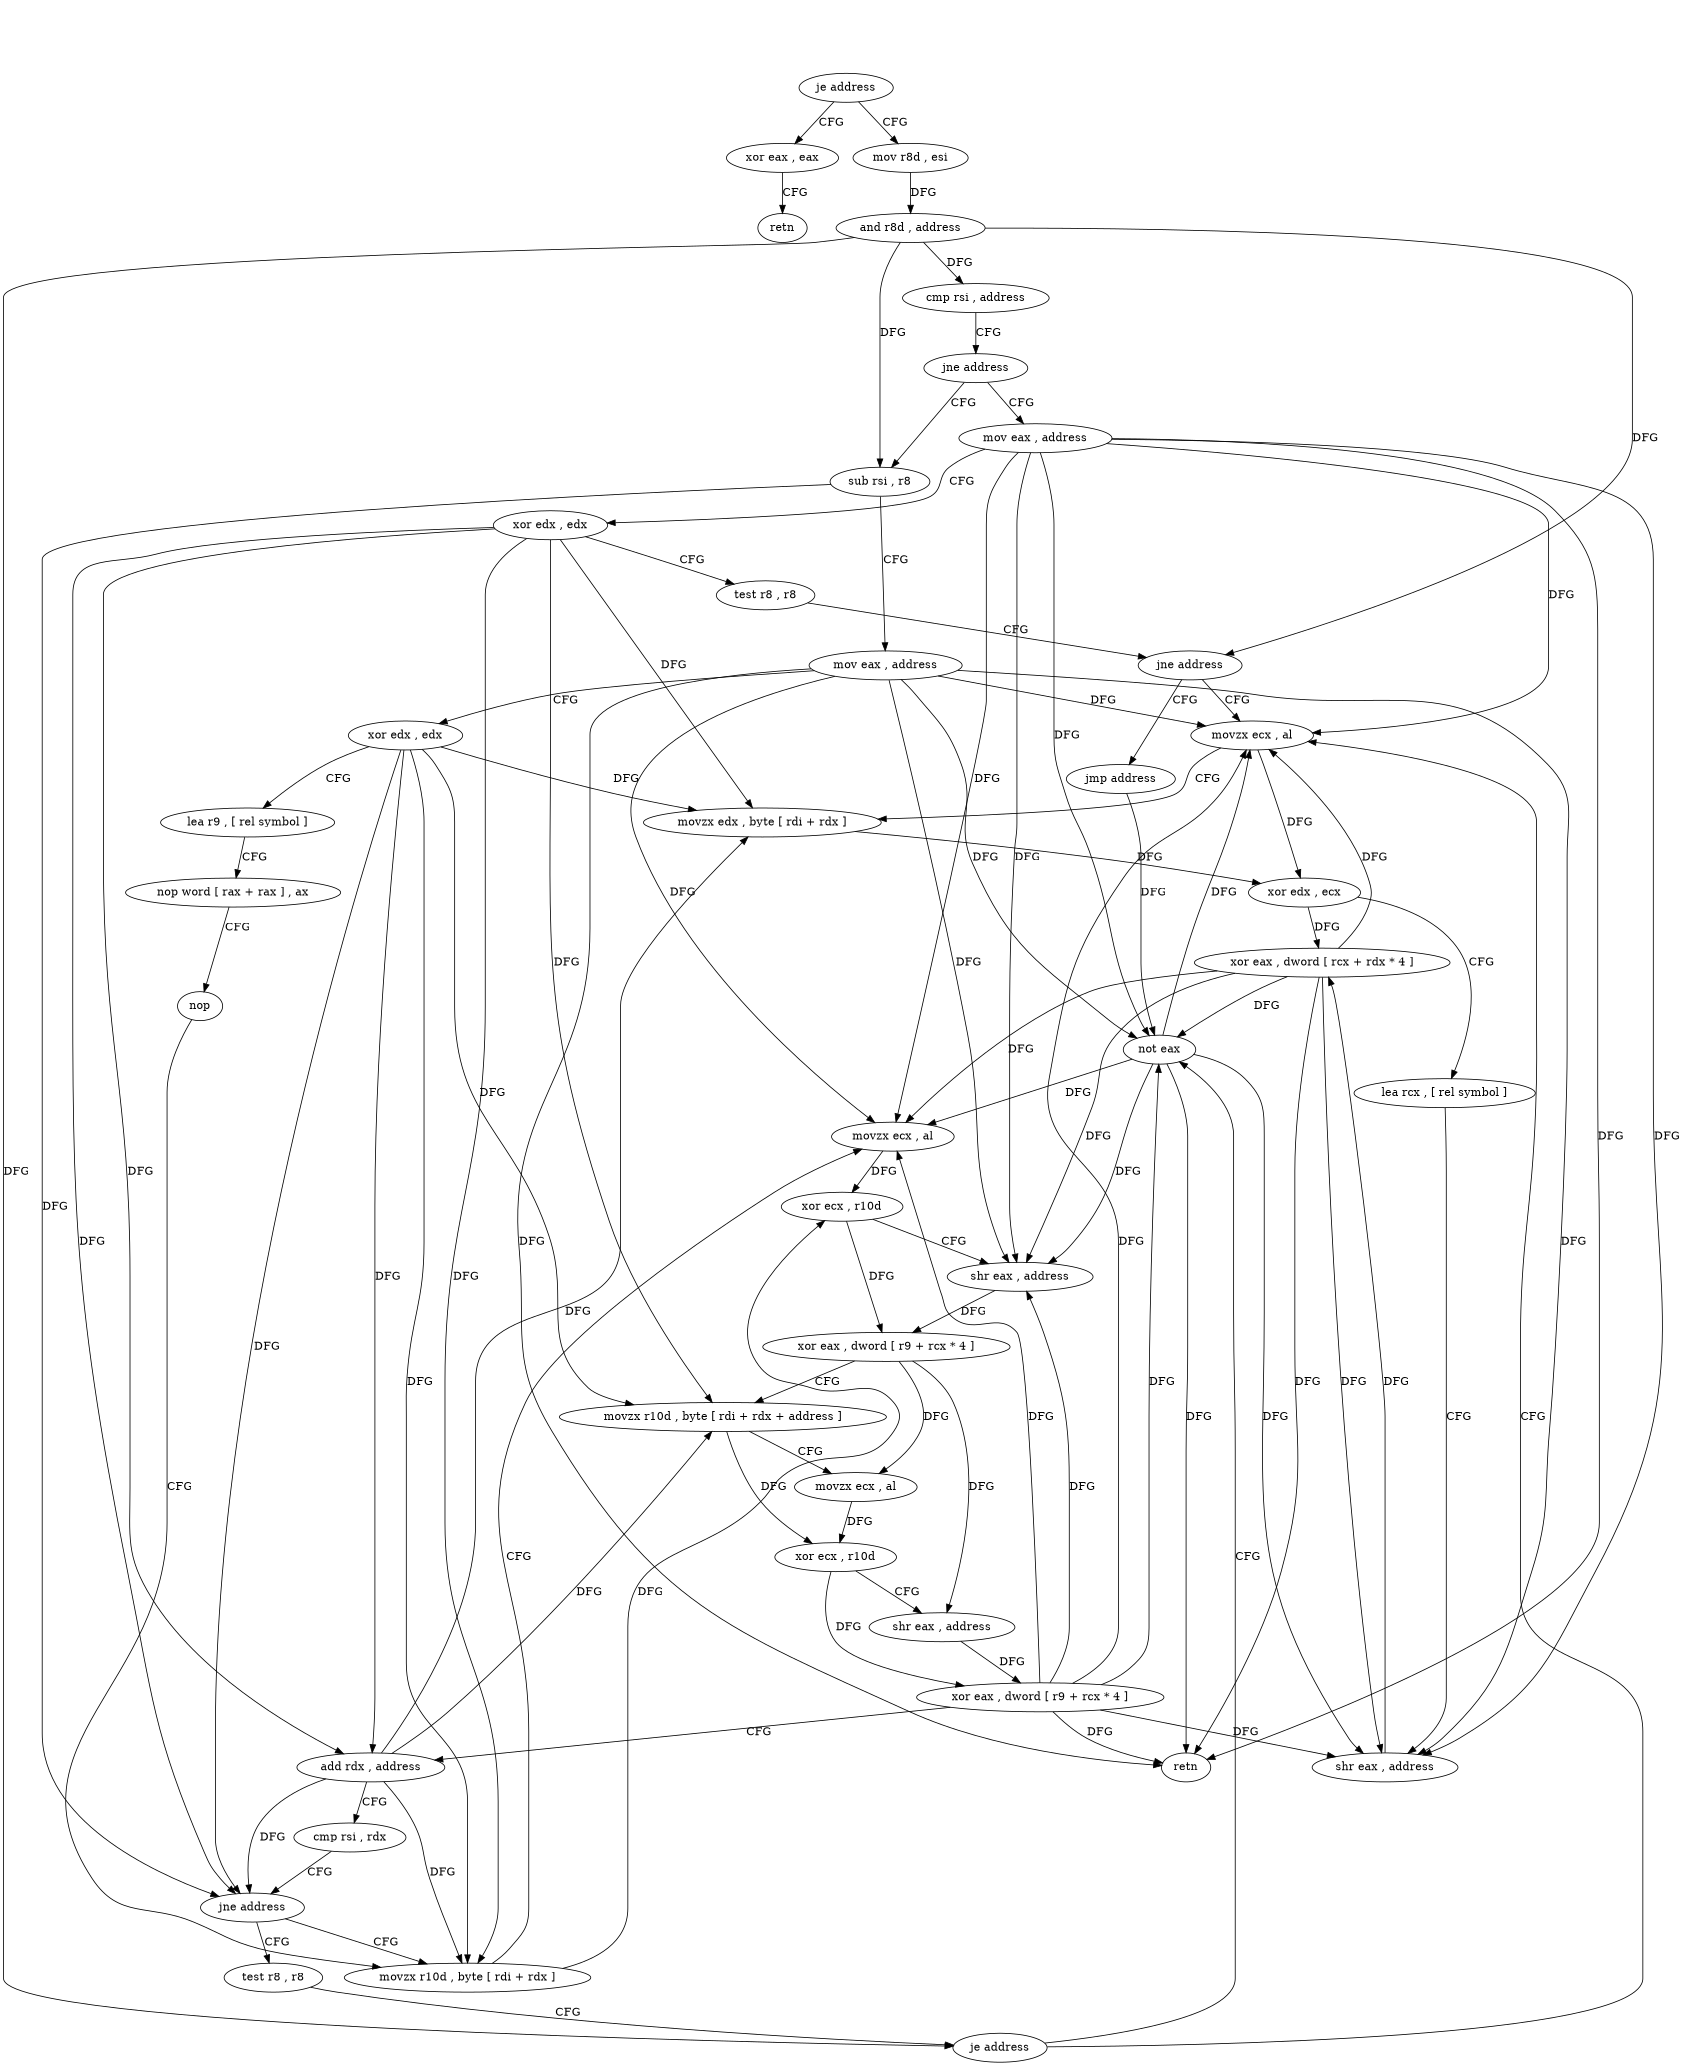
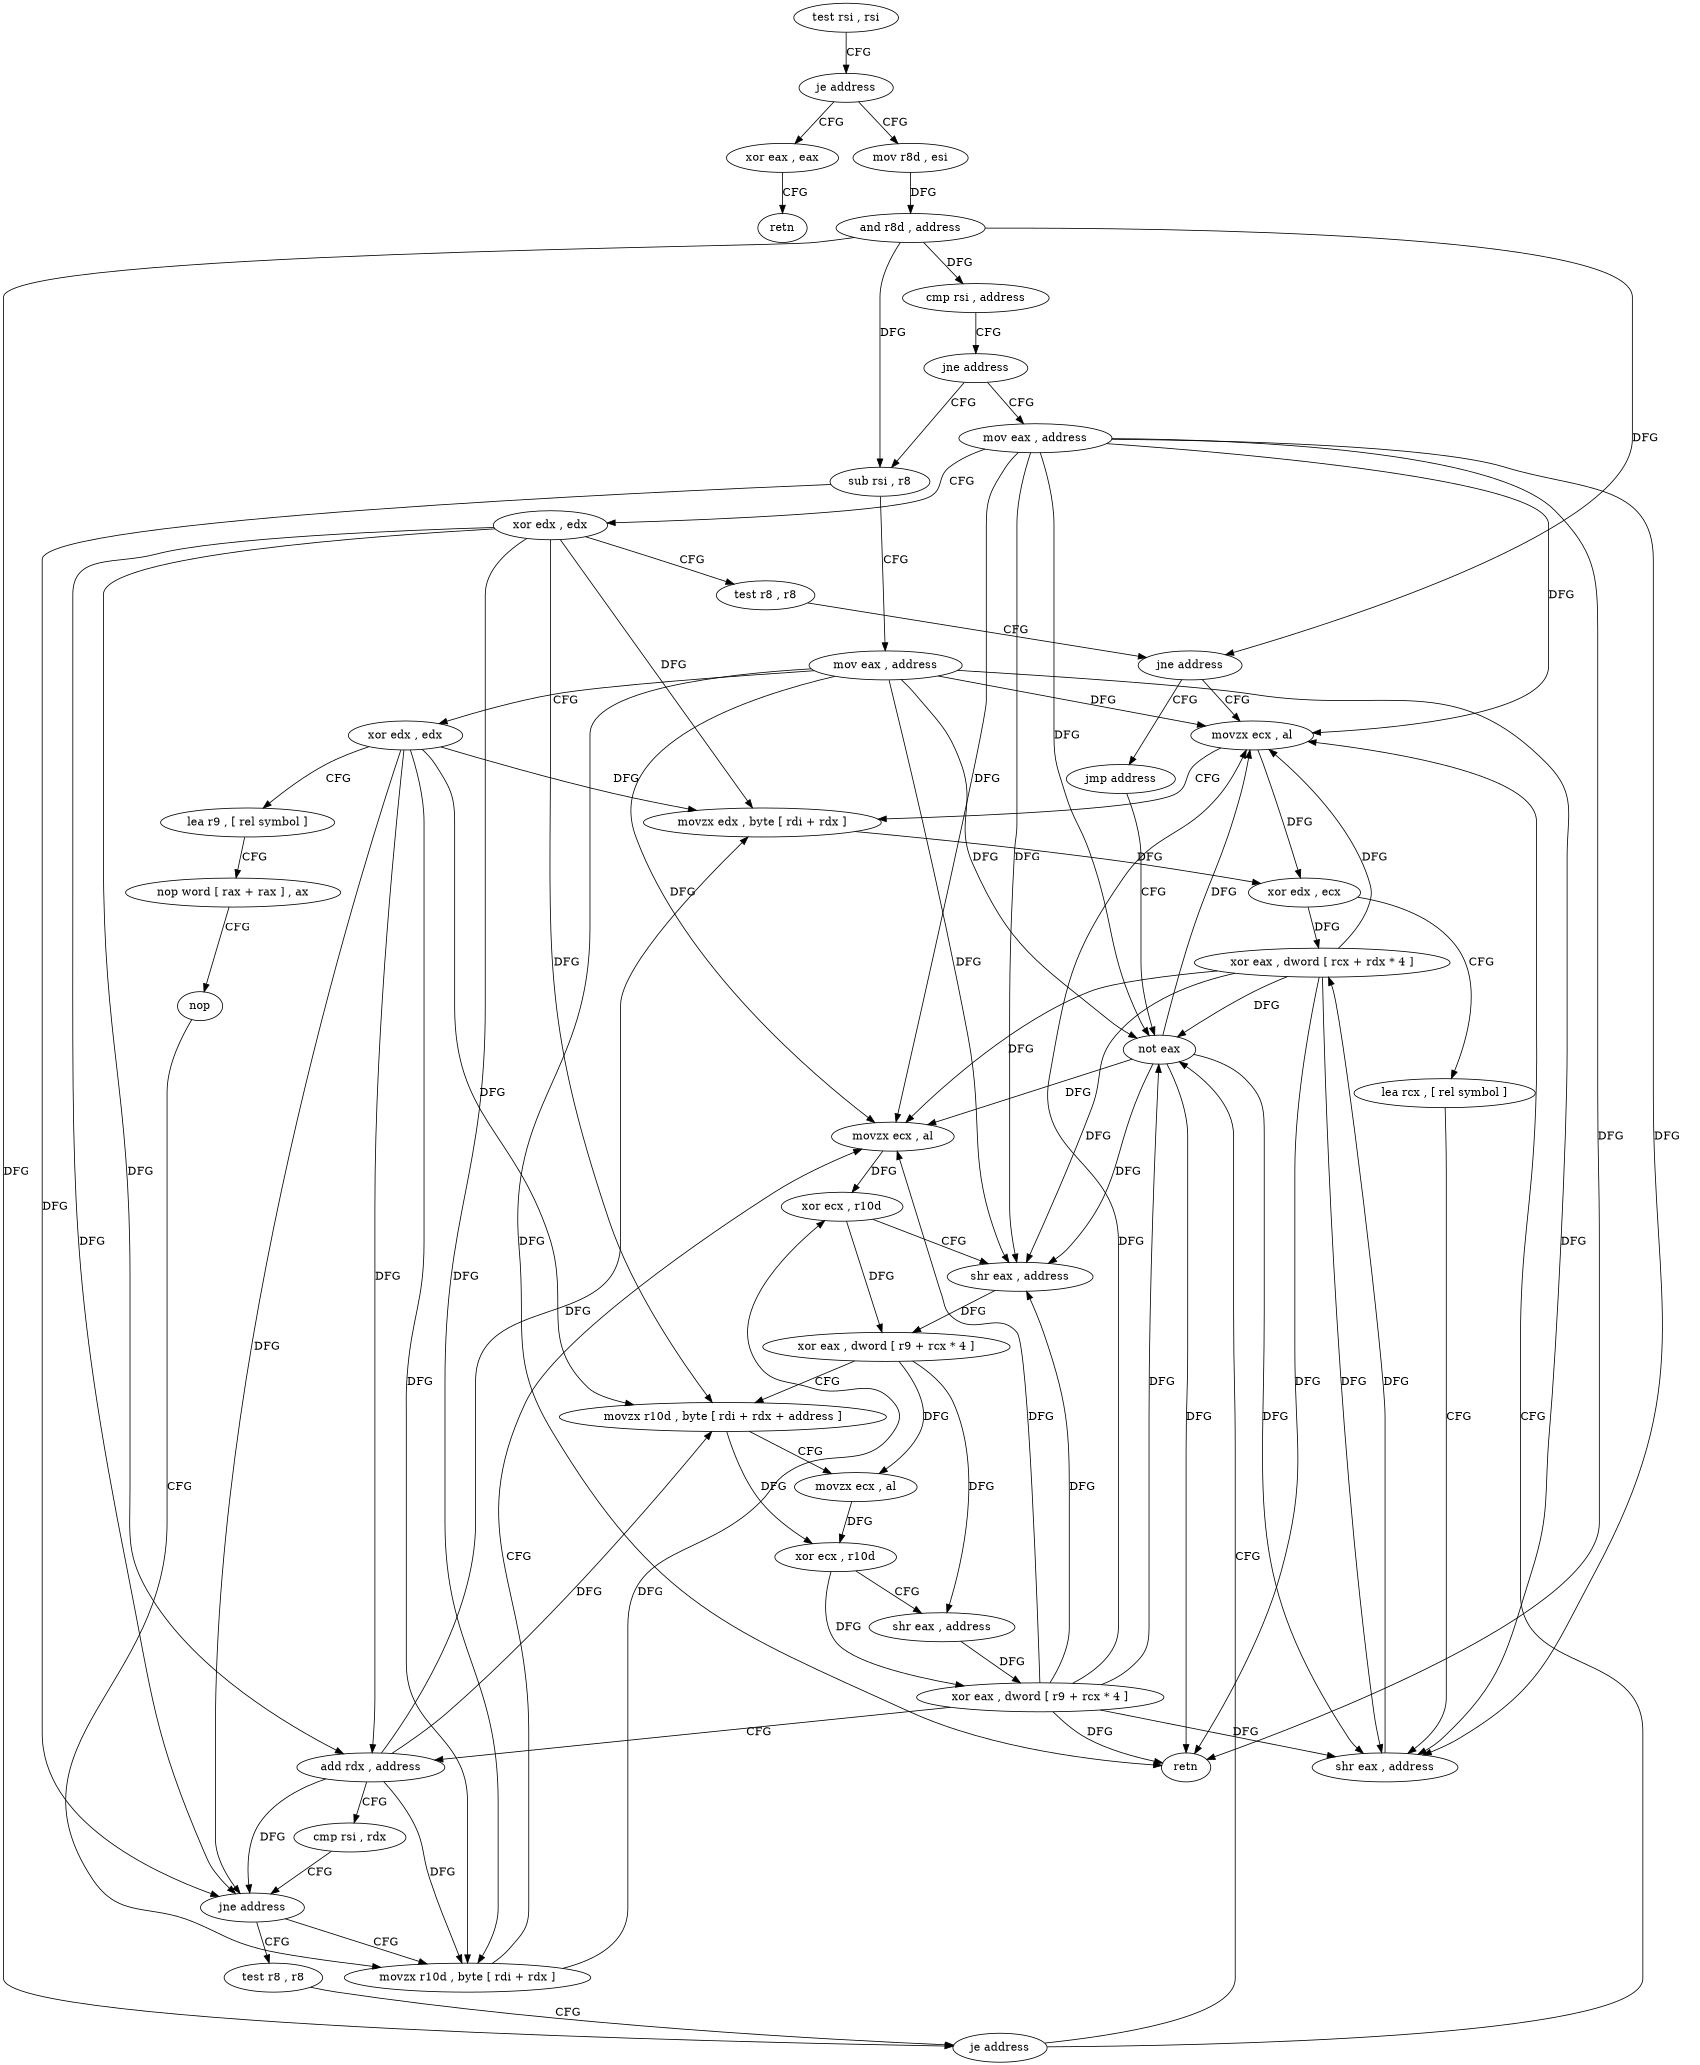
none -> (846, 18)
(1154, 893) -> (1154, 893)
